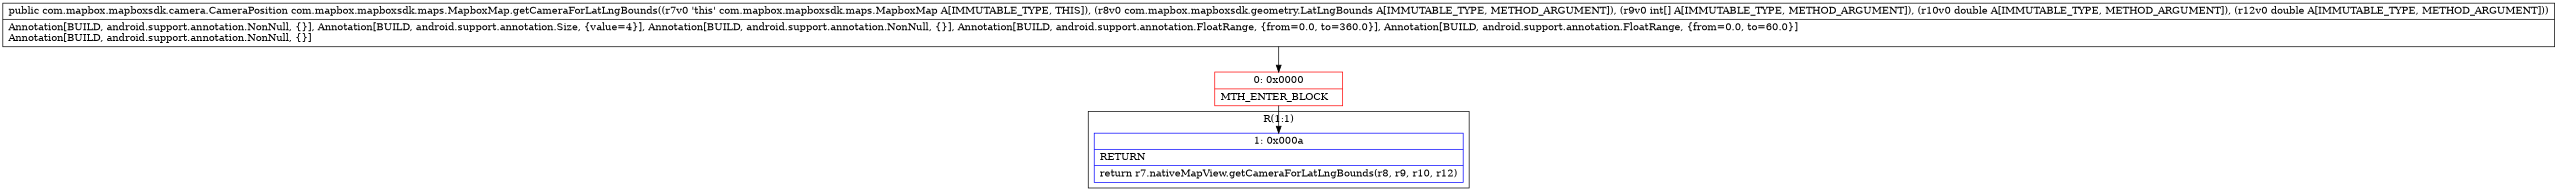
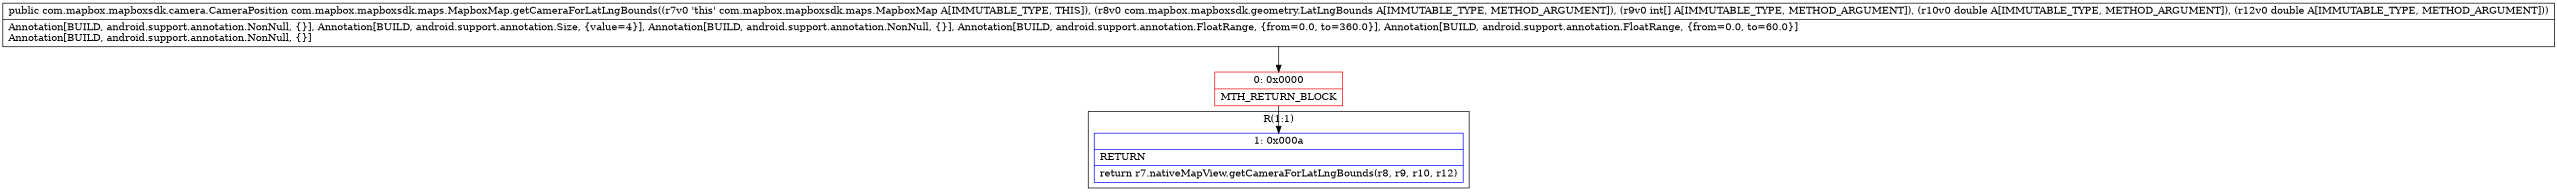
(1274, 97) -> (1279, 97)
